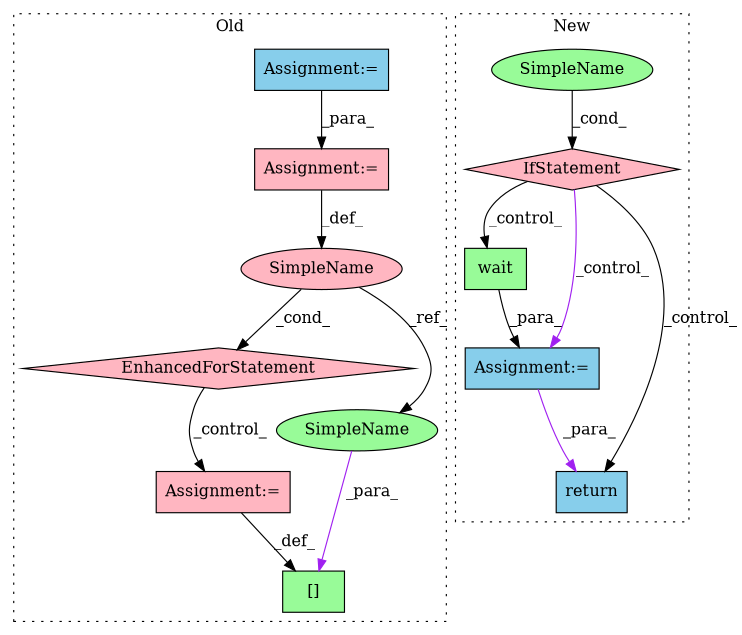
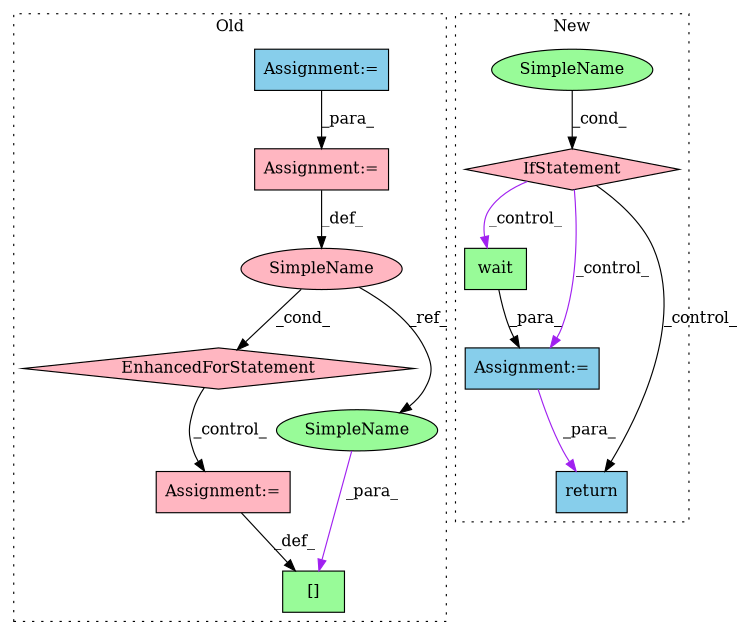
(496, 202) -> (496, 202)
